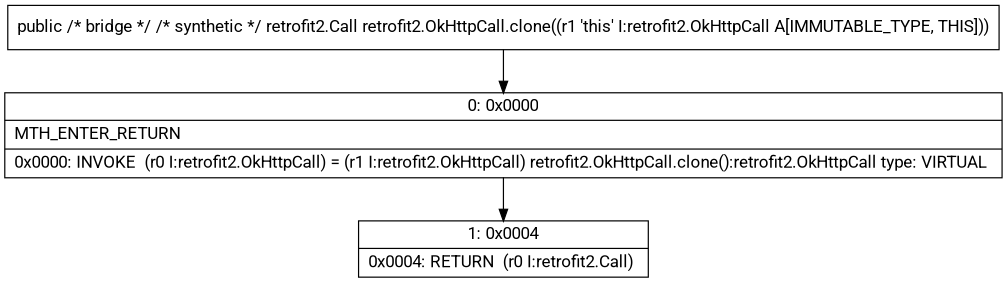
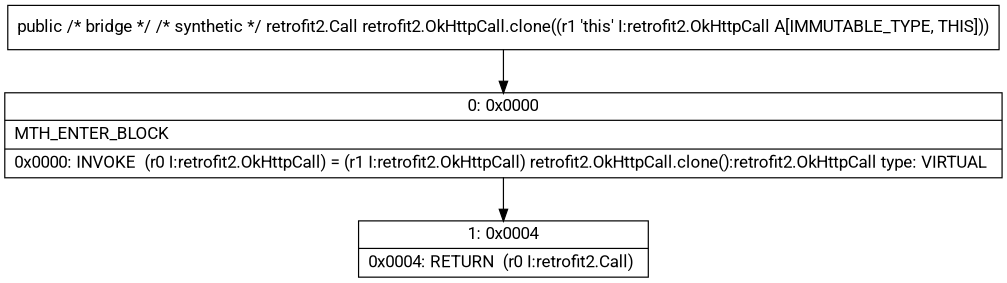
(98, 134) -> (92, 134)
